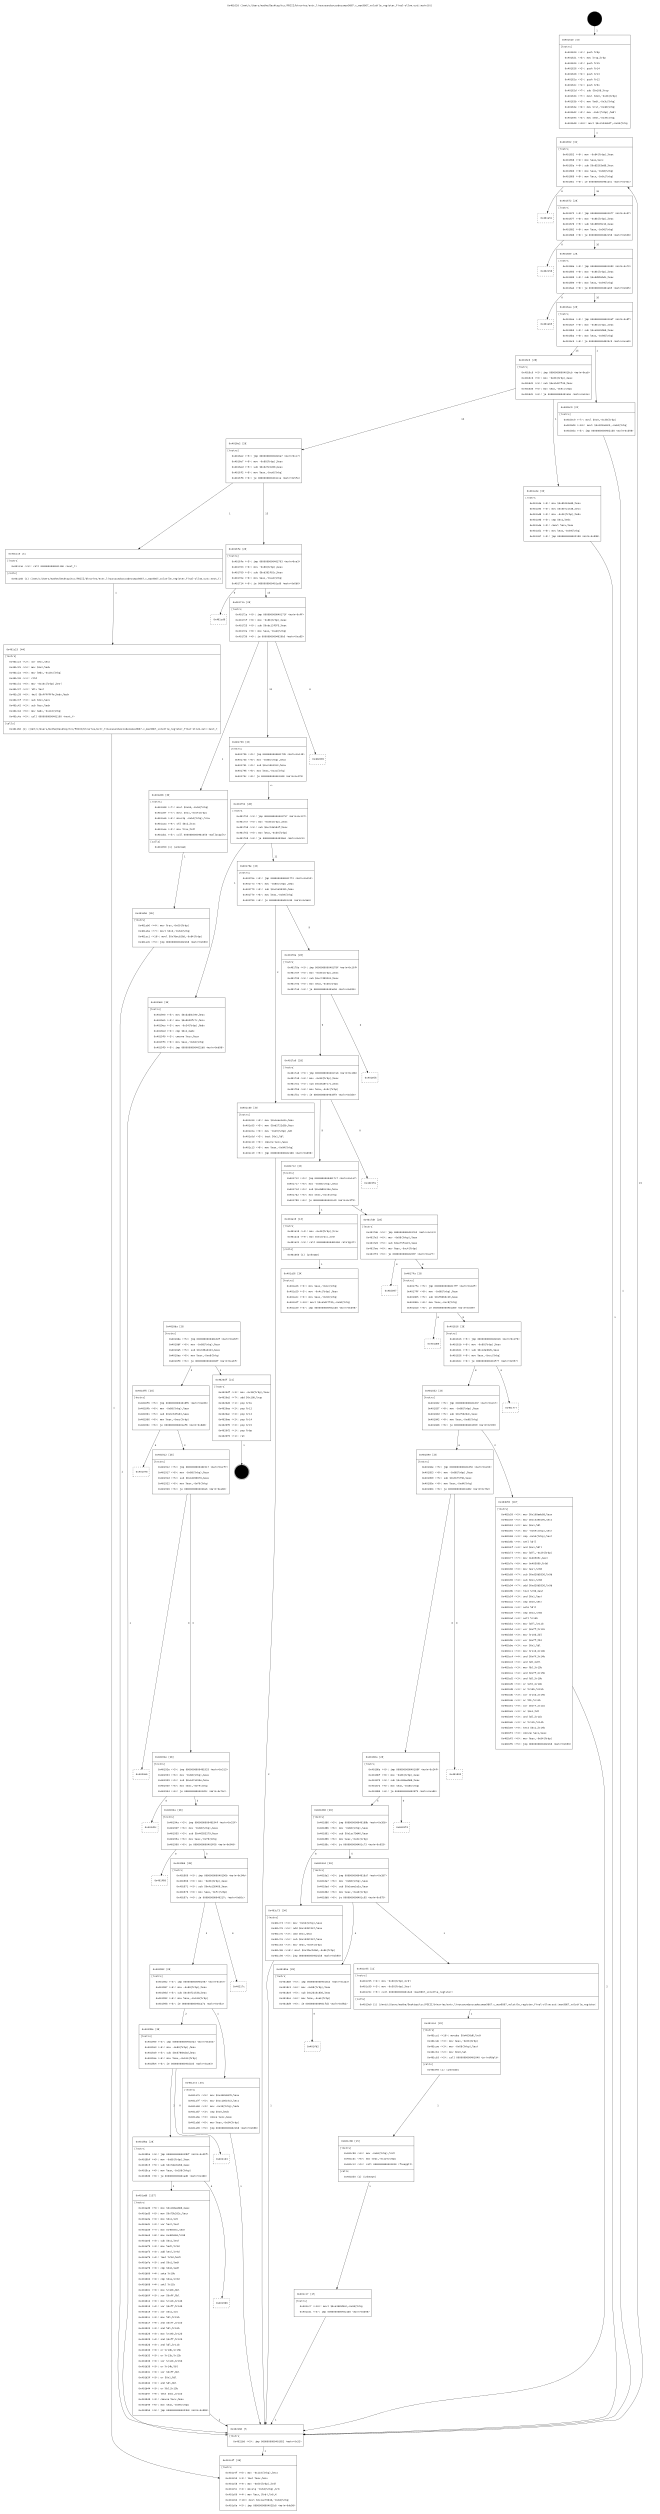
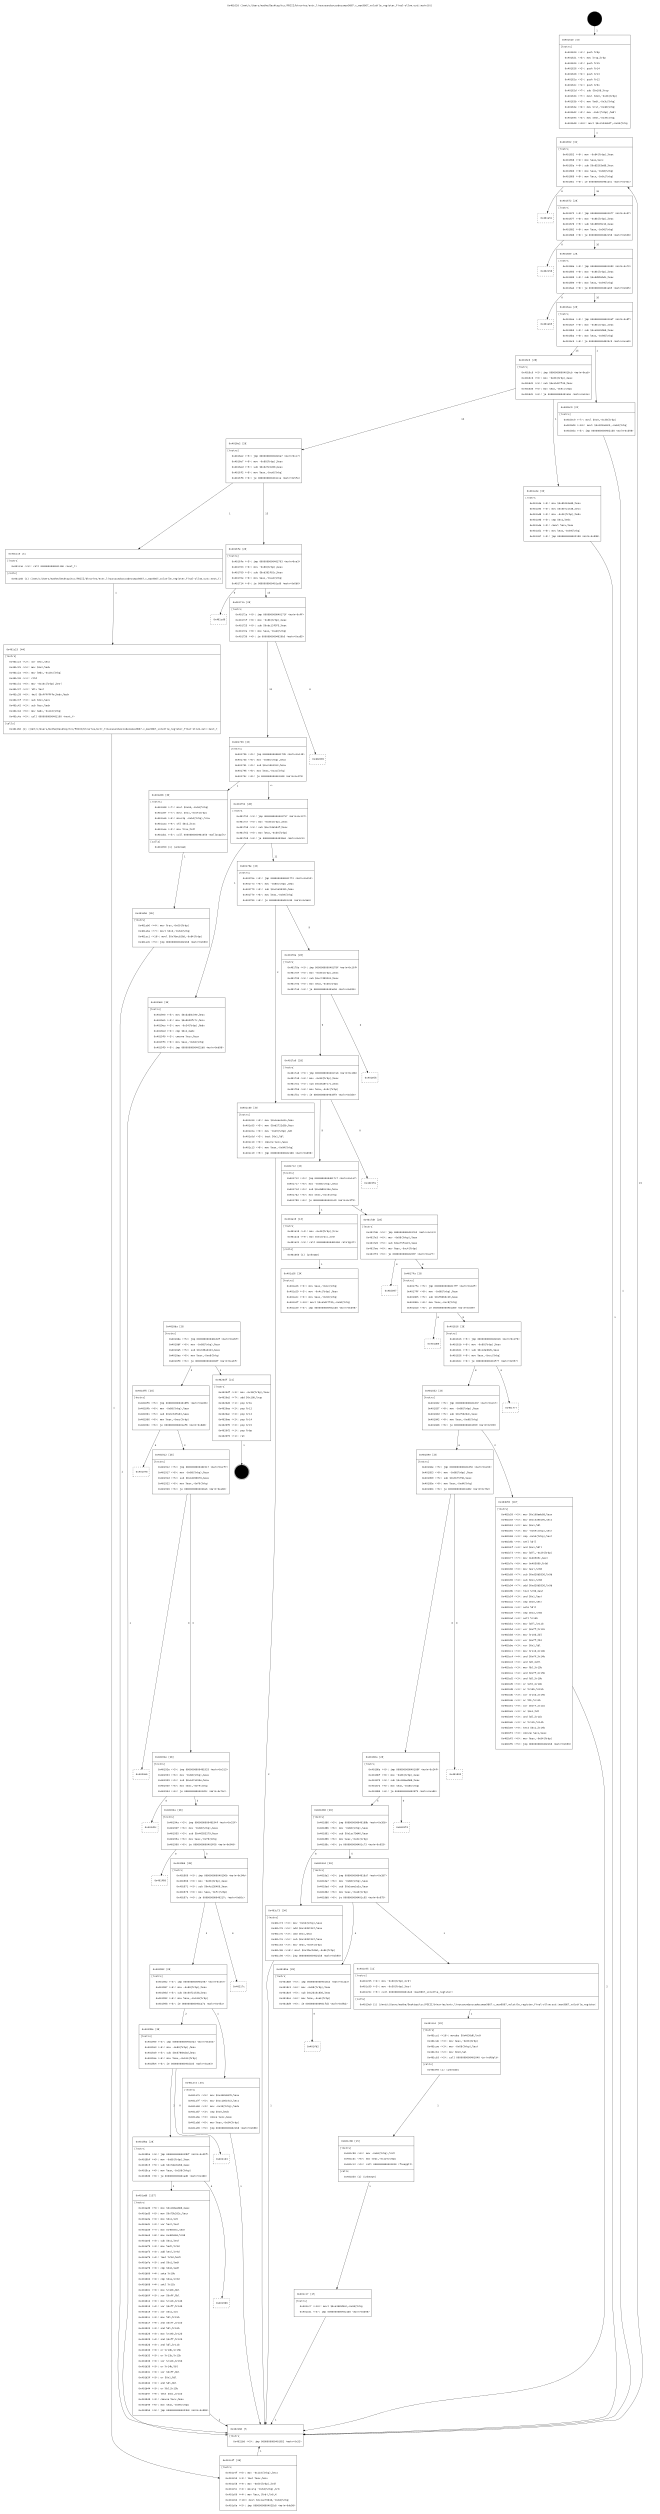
(230, 715) -> (234, 785)
(263, 2450) -> (258, 2452)
